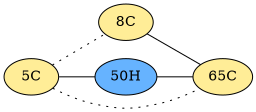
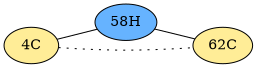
(126, 22) -> none
(31, 77) -> (31, 46)
(126, 77) -> (126, 22)
(223, 77) -> (223, 46)
